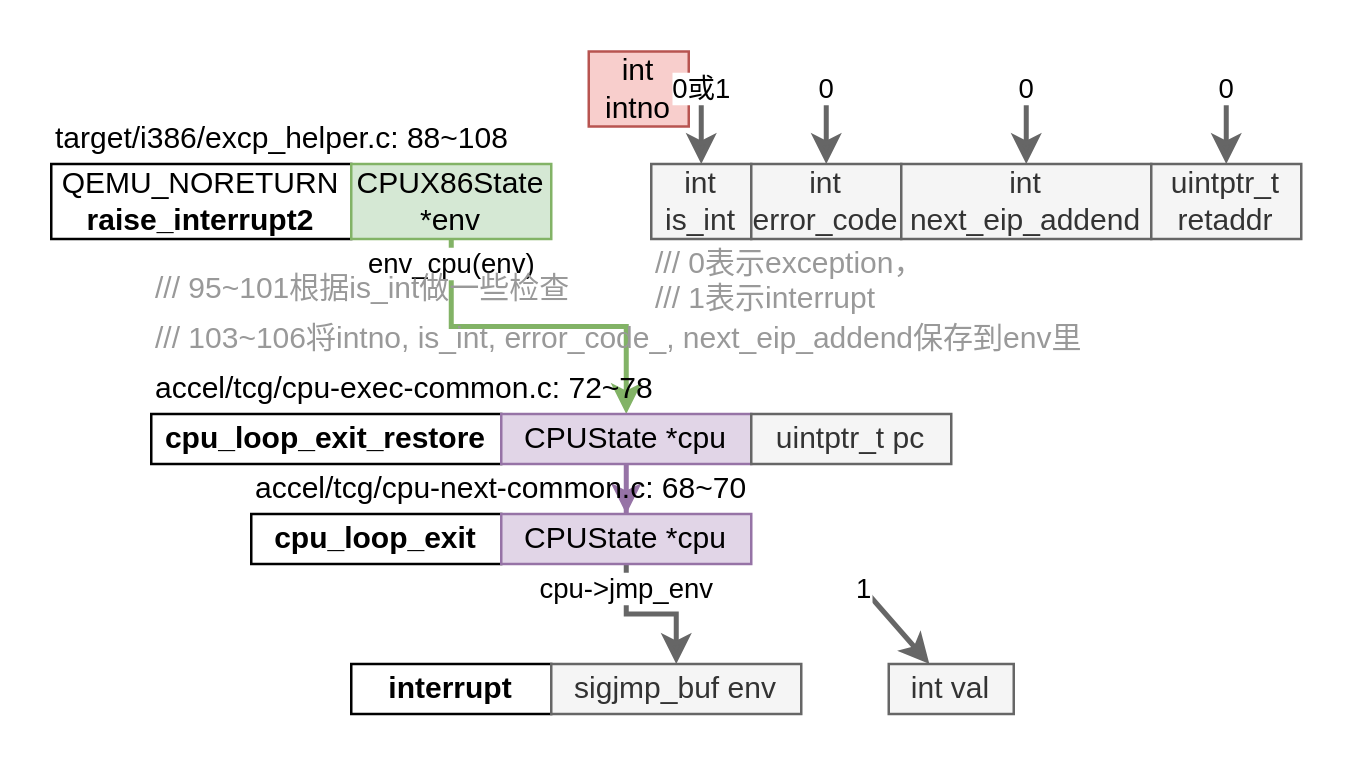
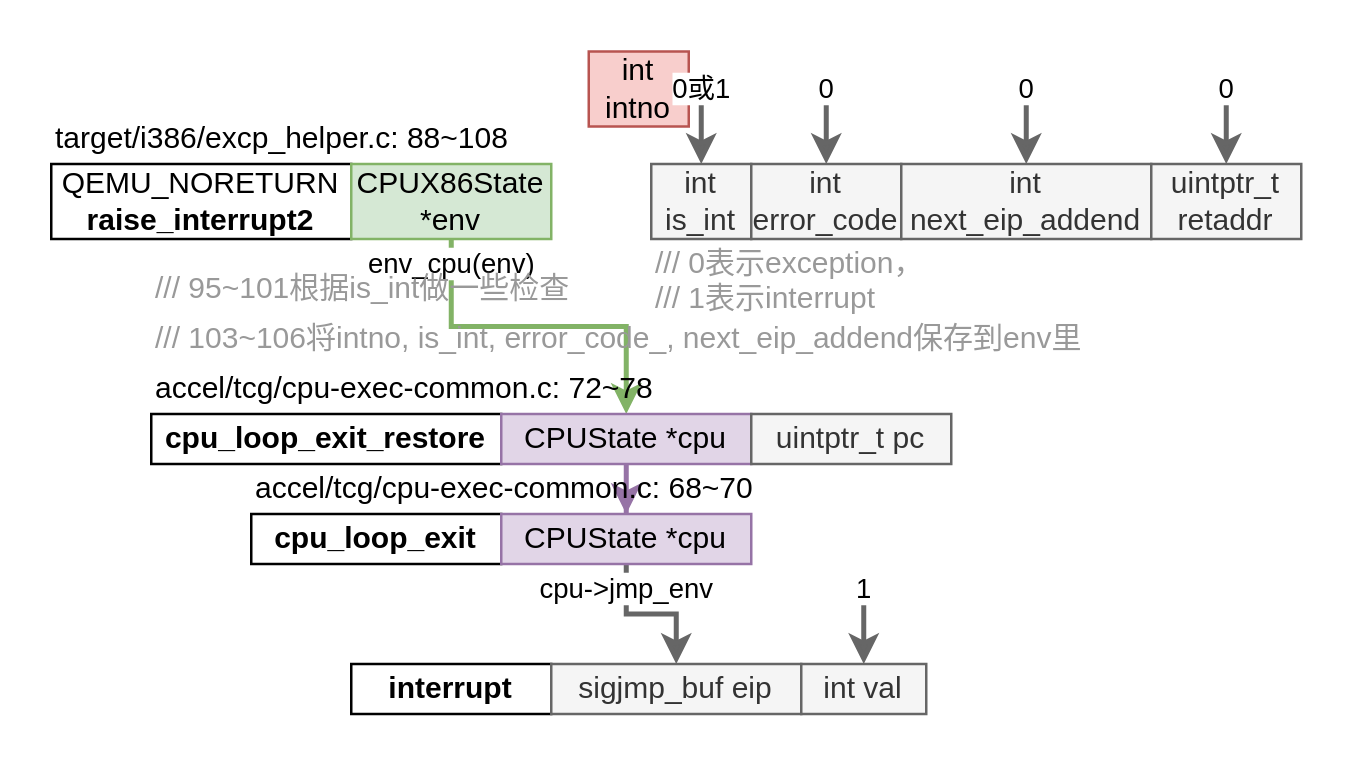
(526, 489) -> (526, 489)
(676, 689) -> (676, 689)
(951, 689) -> (864, 689)
